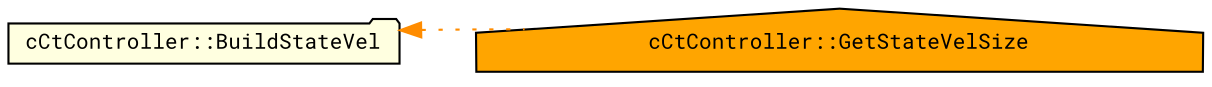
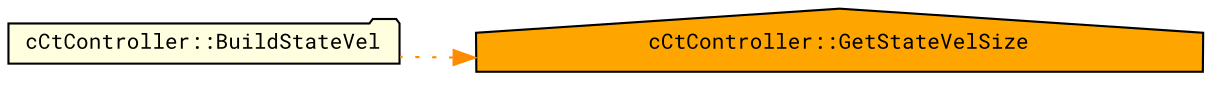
(473, 29) -> (427, 57)
